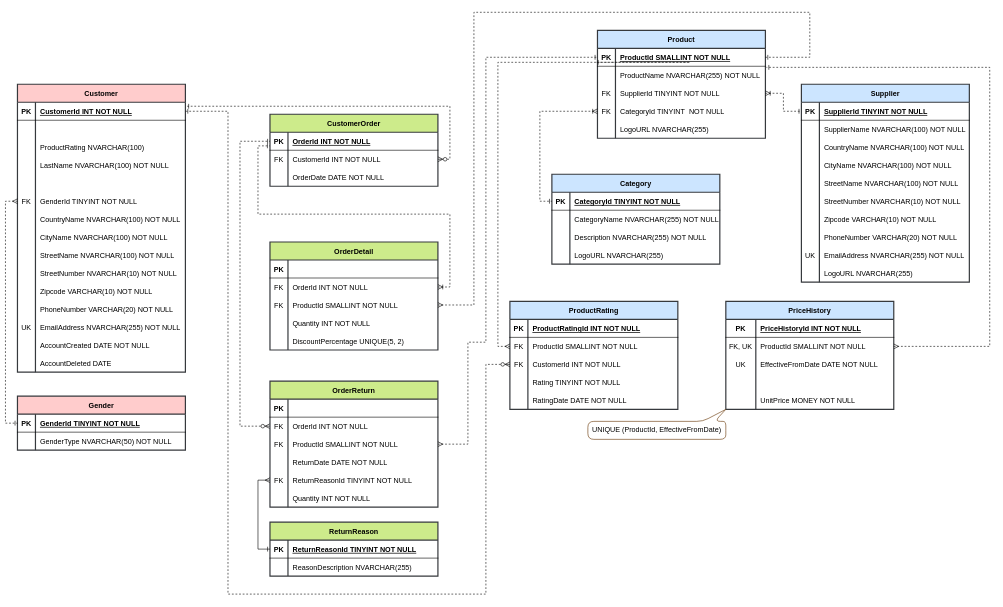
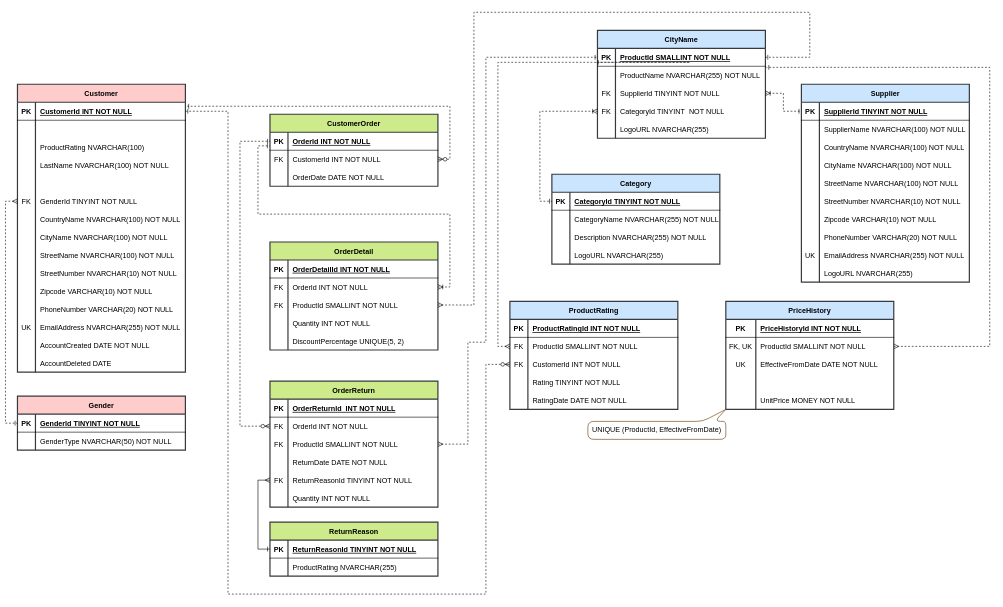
(681, 40) -> (681, 40)
none -> (363, 269)
none -> (363, 408)
(352, 568) -> (345, 568)
